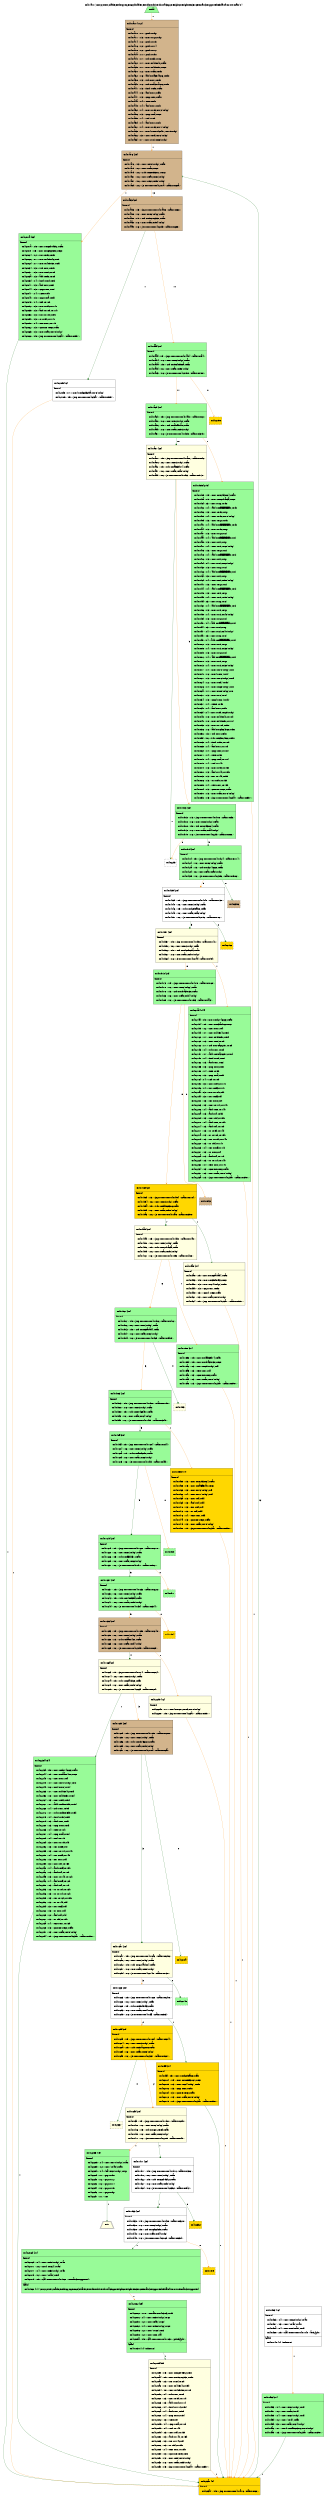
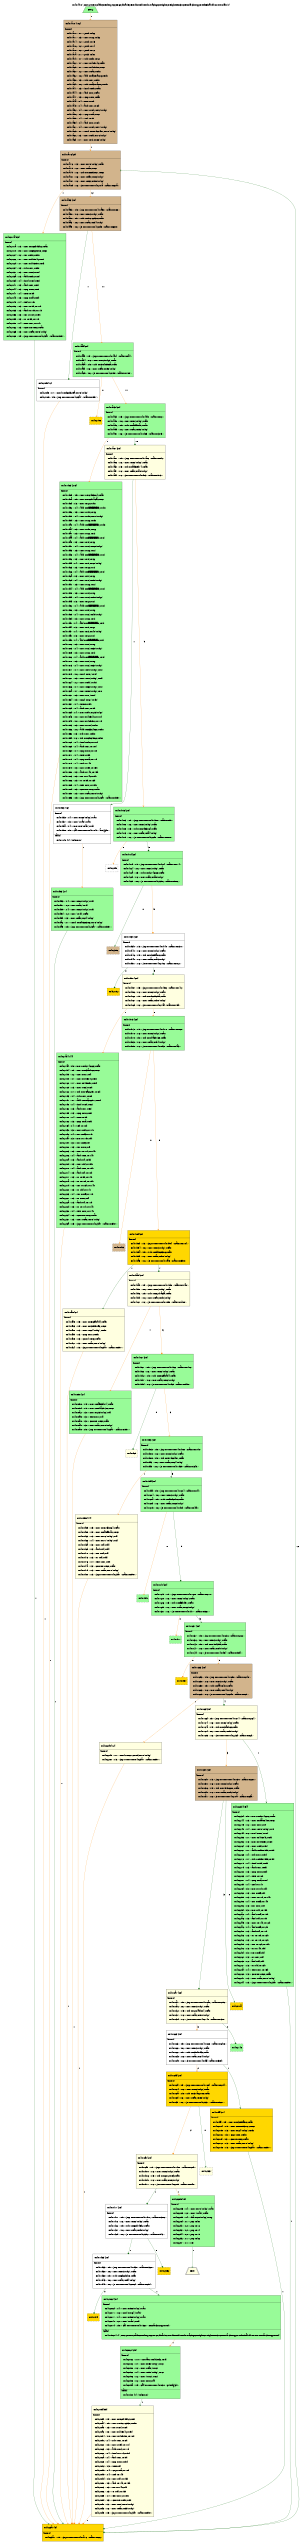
(152, 10) -> (90, 10)
(172, 668) -> (132, 647)
(201, 1500) -> (106, 1547)
(202, 2250) -> (99, 2299)
